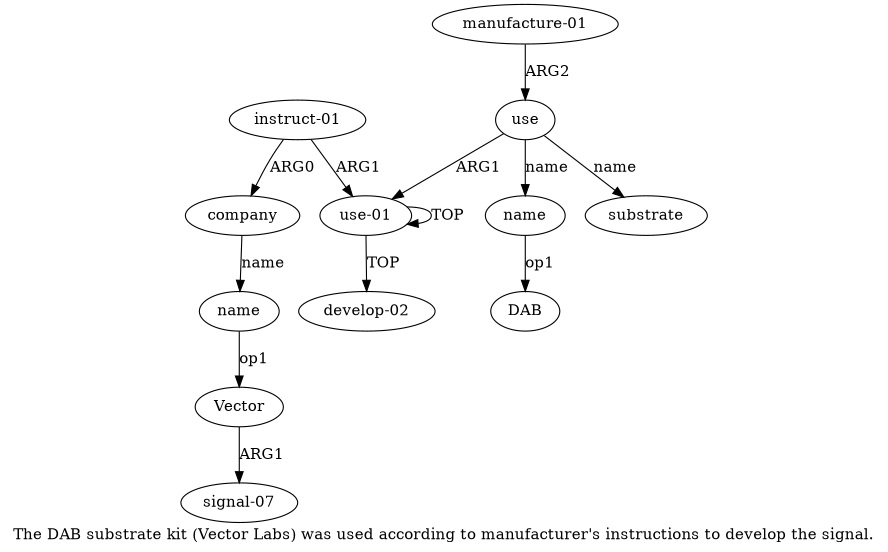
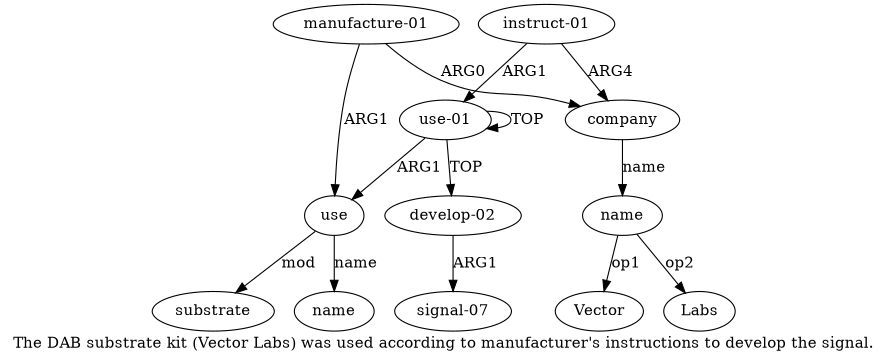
(548, 72) -> (367, 120)
none -> (467, 89)
(453, 163) -> (393, 165)
(293, 168) -> (611, 72)
(615, 168) -> (299, 263)
(525, 311) -> none
none -> (699, 311)
(239, 449) -> (453, 258)
